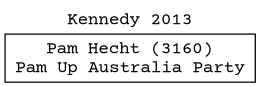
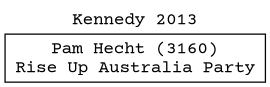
(130, 58) -> (135, 58)
